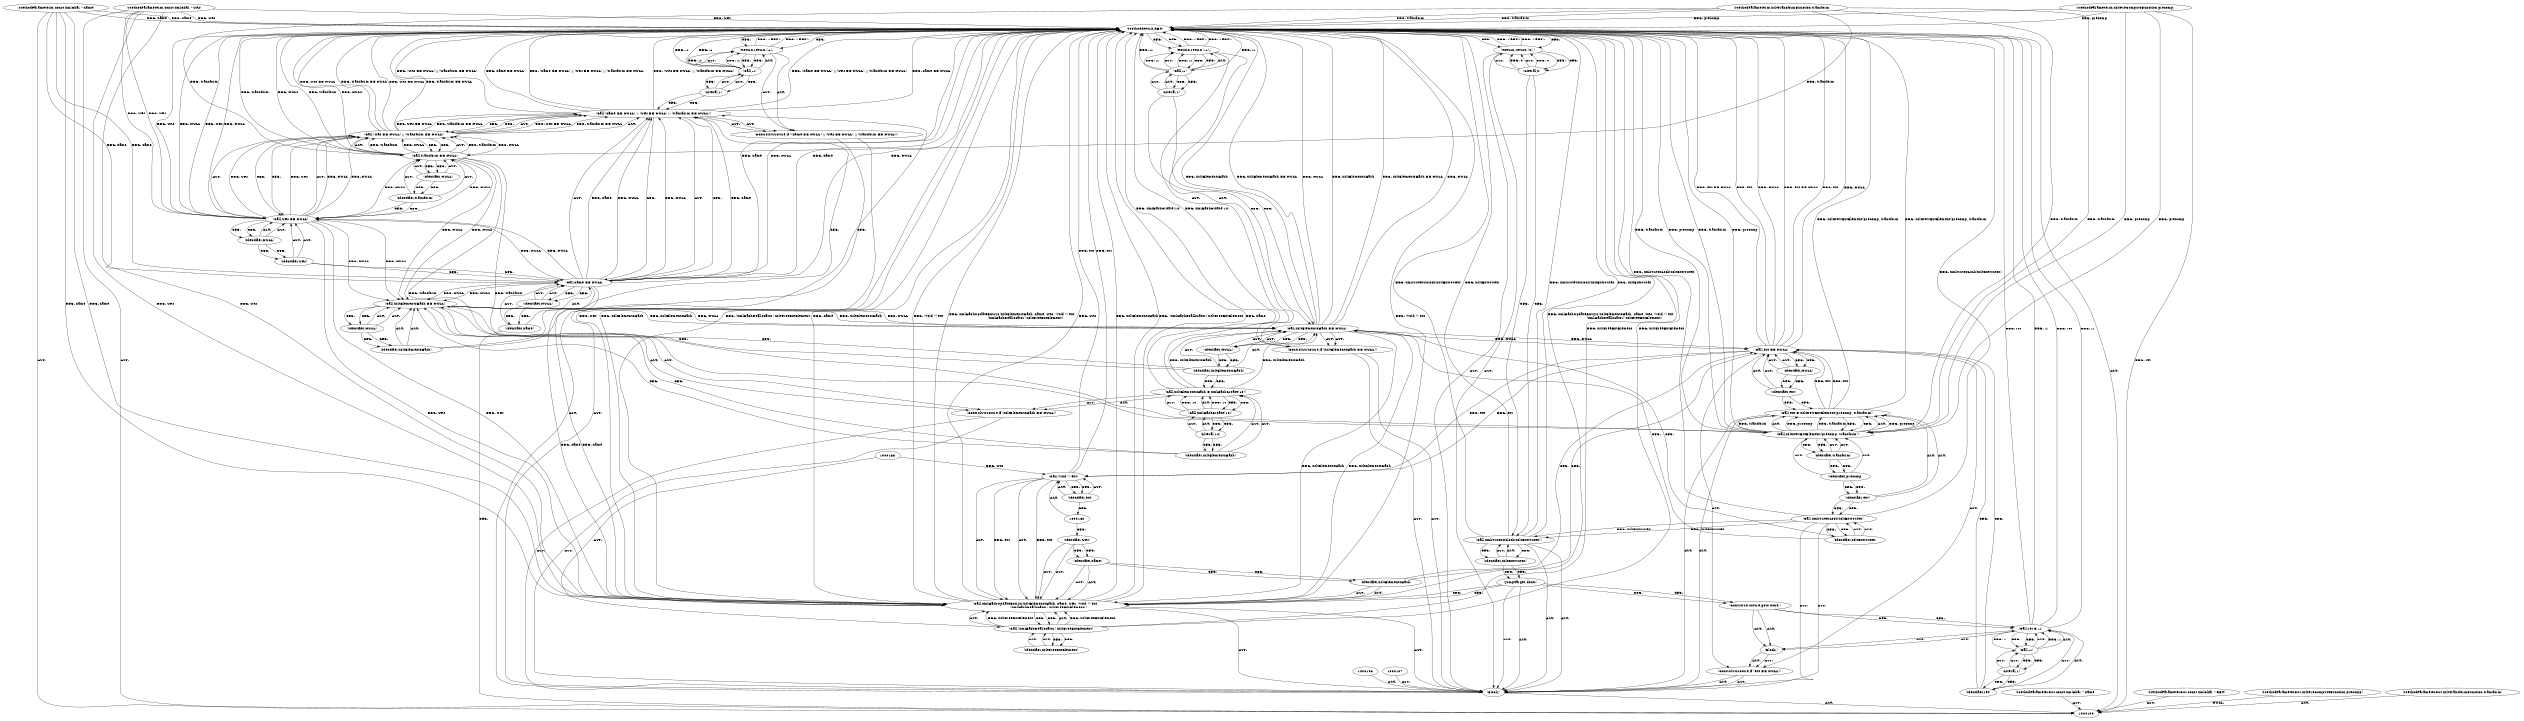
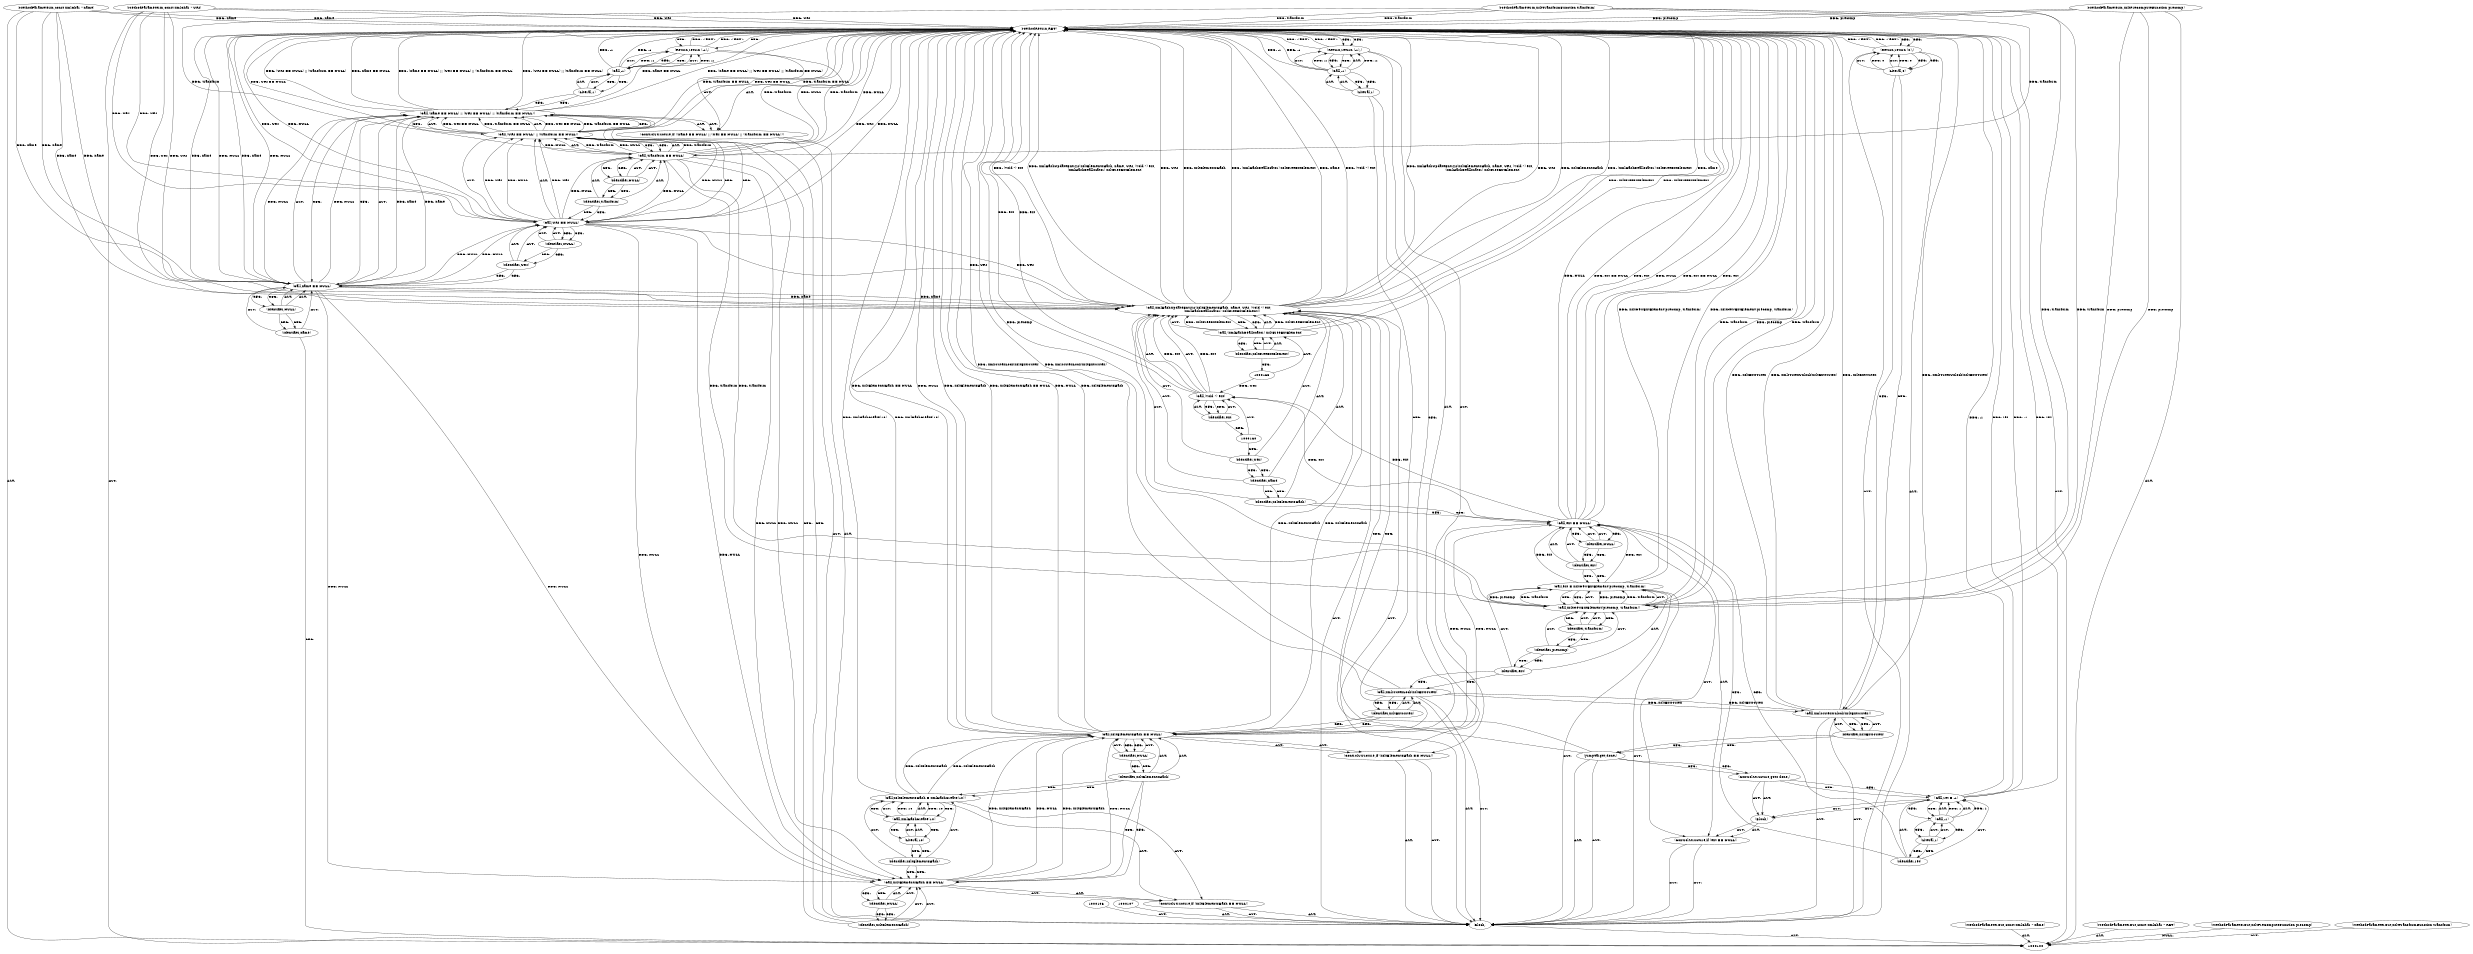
(2143, 360) -> (2150, 481)
none -> (1262, 363)
